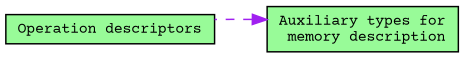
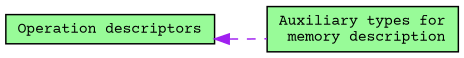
(233, 19) -> (248, 39)
